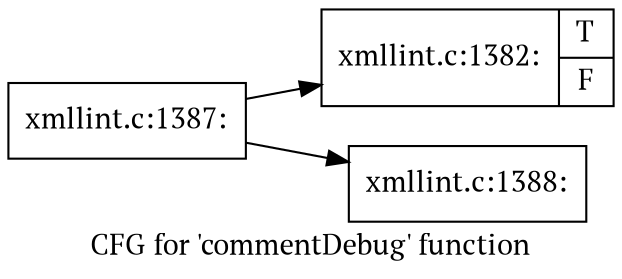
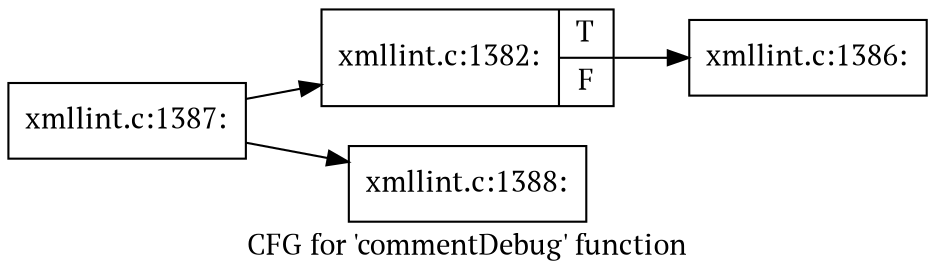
none -> (808, 58)
